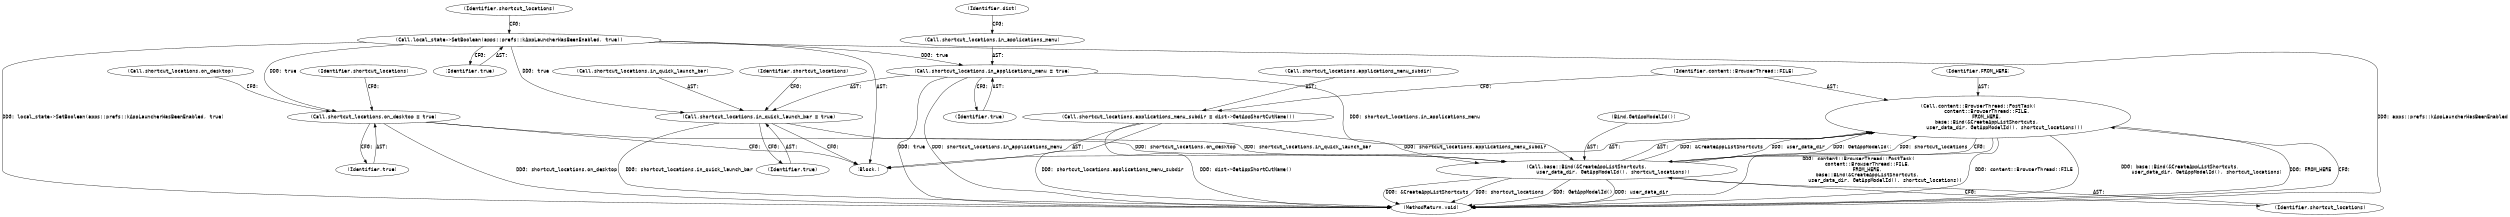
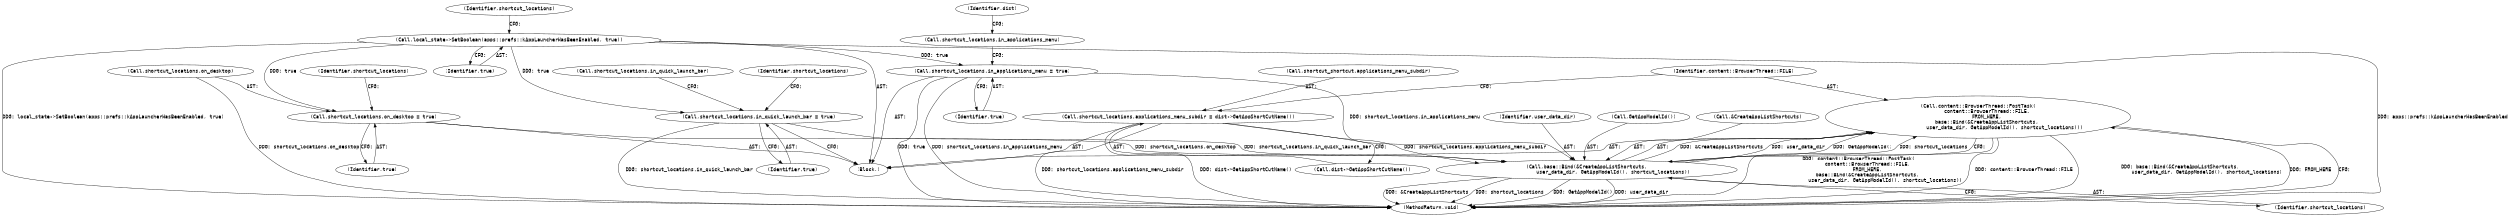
(1000, 56) -> (1000, 56)
(1358, 71) -> (1358, 71)
(1978, 71) -> none
(841, 86) -> (889, 106)
(254, 87) -> (254, 87)
(695, 87) -> (695, 87)
none -> (1537, 117)
(1644, 117) -> (1644, 117)
none -> (1758, 117)
(756, 147) -> (756, 147)
none -> (1362, 170)
(878, 203) -> (553, 199)
